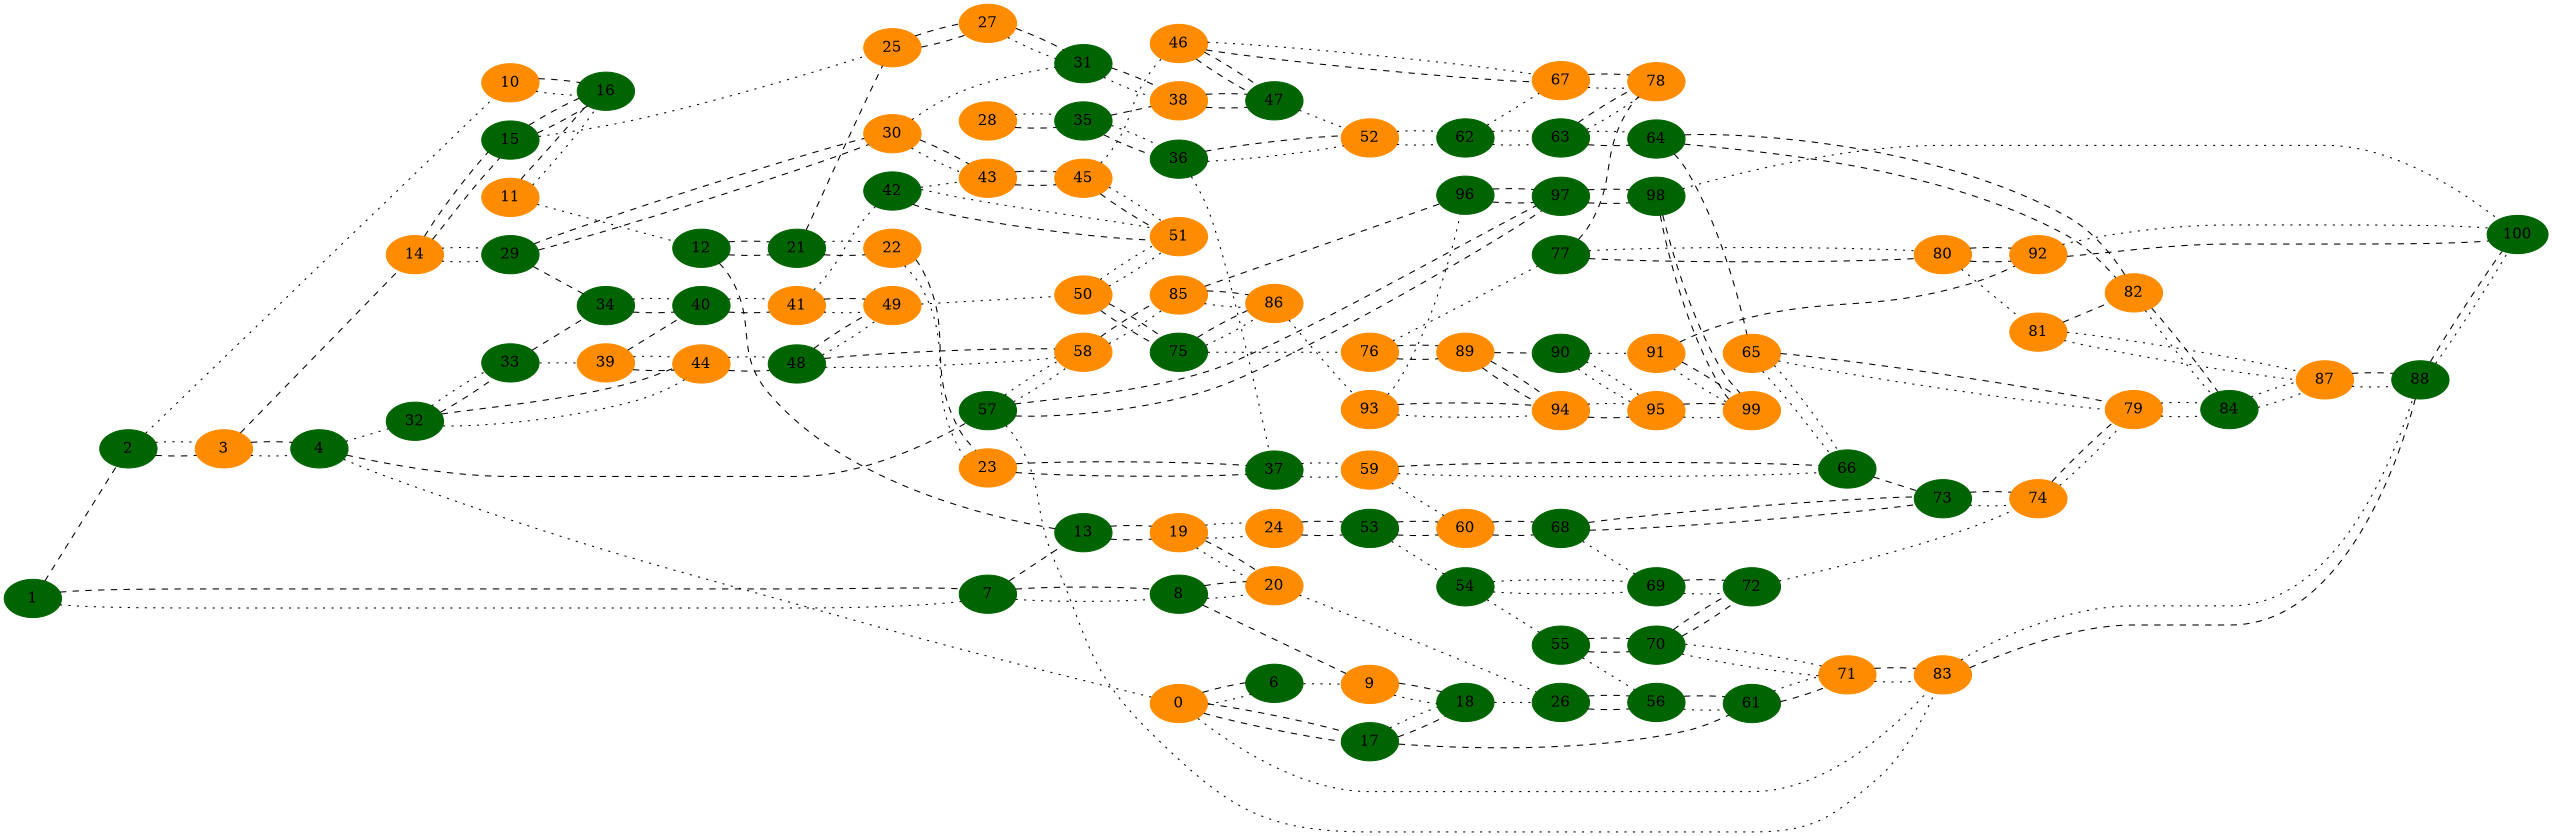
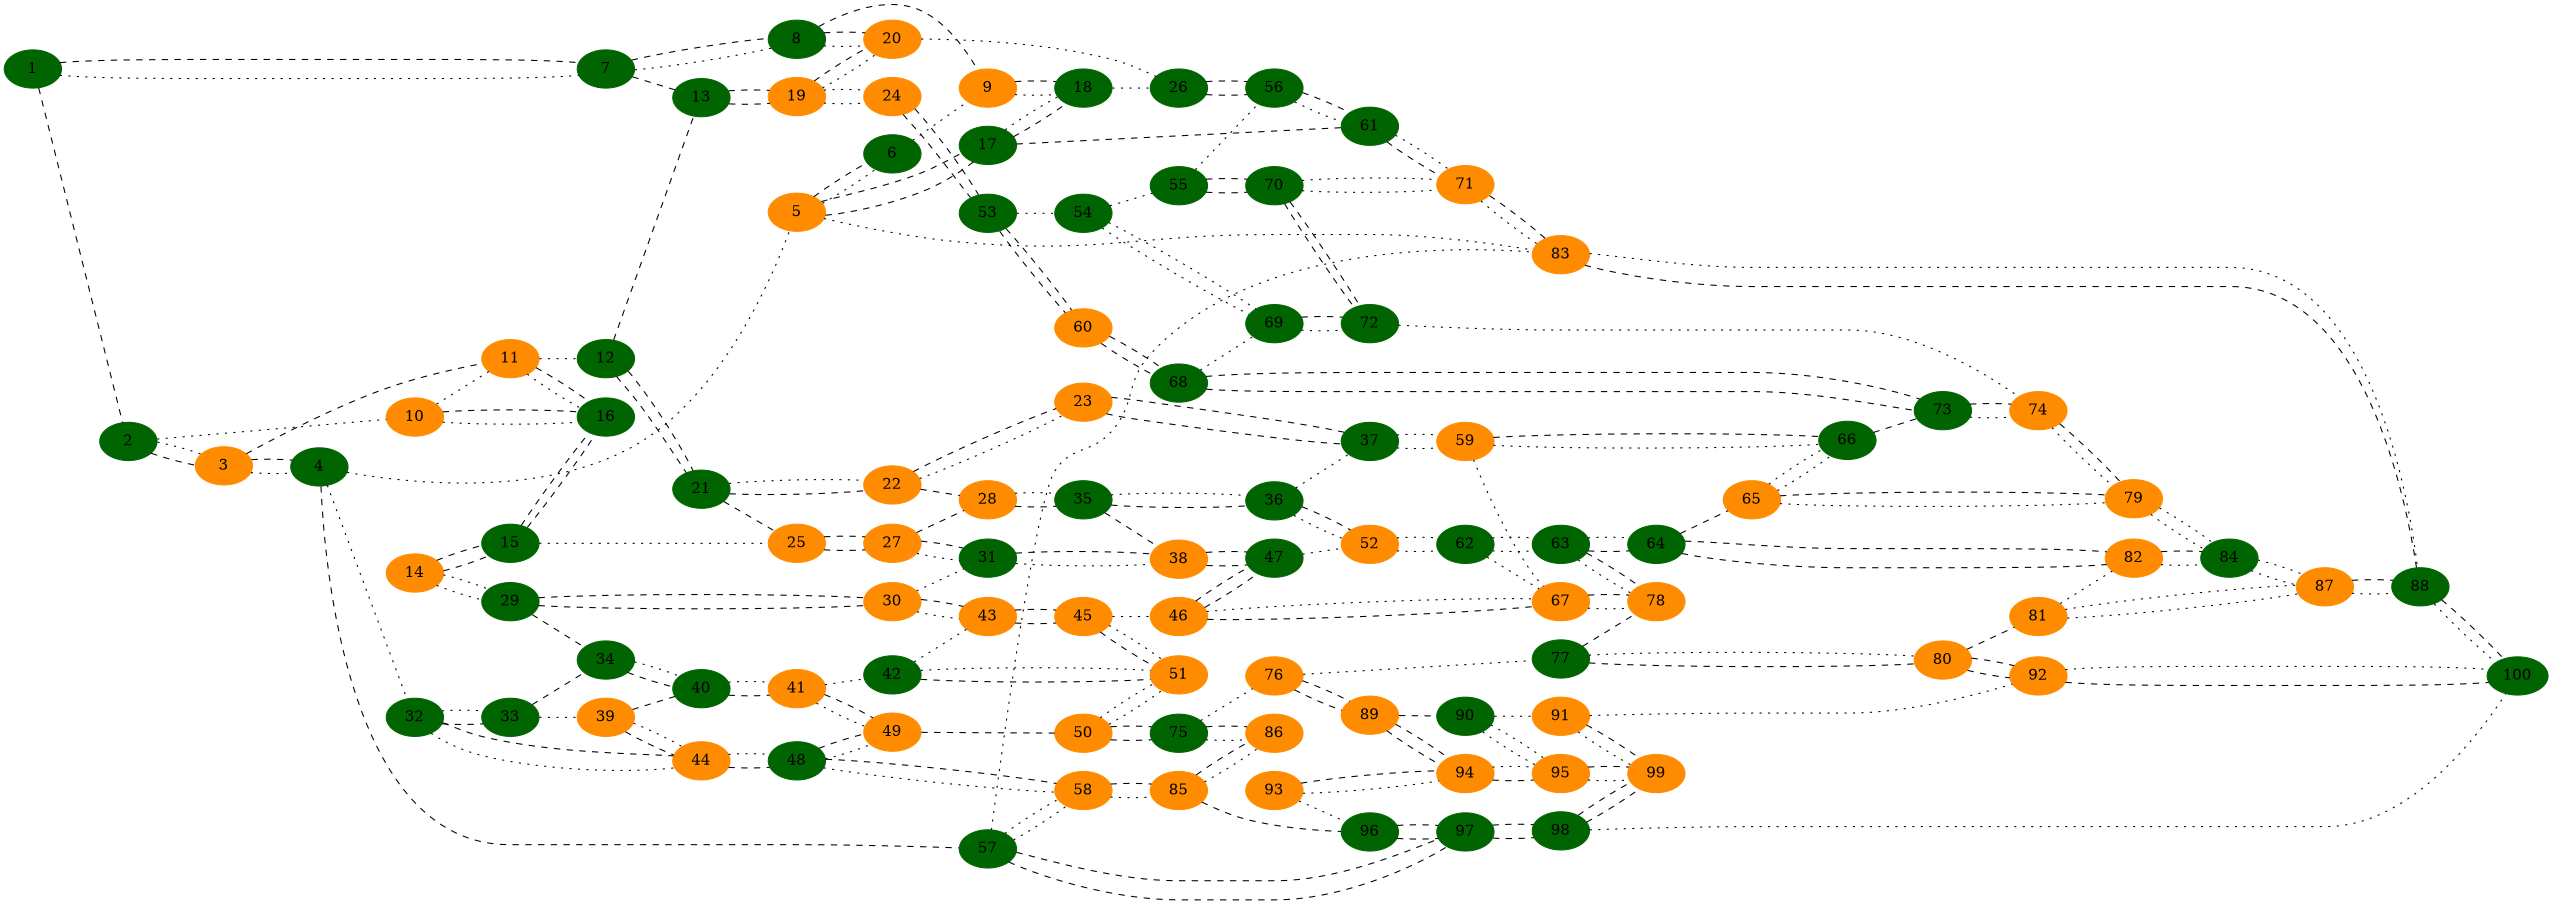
(1991, 293) -> (1991, 638)
(988, 300) -> (988, 733)
(1847, 304) -> (1803, 713)
(2086, 312) -> (2086, 587)
(319, 352) -> (360, 398)
(1322, 359) -> none
none -> (463, 388)
none -> (940, 492)
(1418, 499) -> (1504, 526)
none -> (940, 521)
(1179, 704) -> (797, 212)
